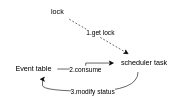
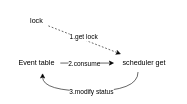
(57, 12) -> (36, 21)
(145, 63) -> (145, 63)
(33, 69) -> (36, 63)
